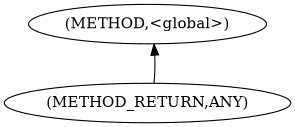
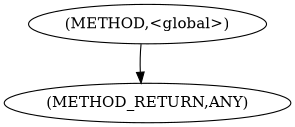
(155, 69) -> (140, 58)
